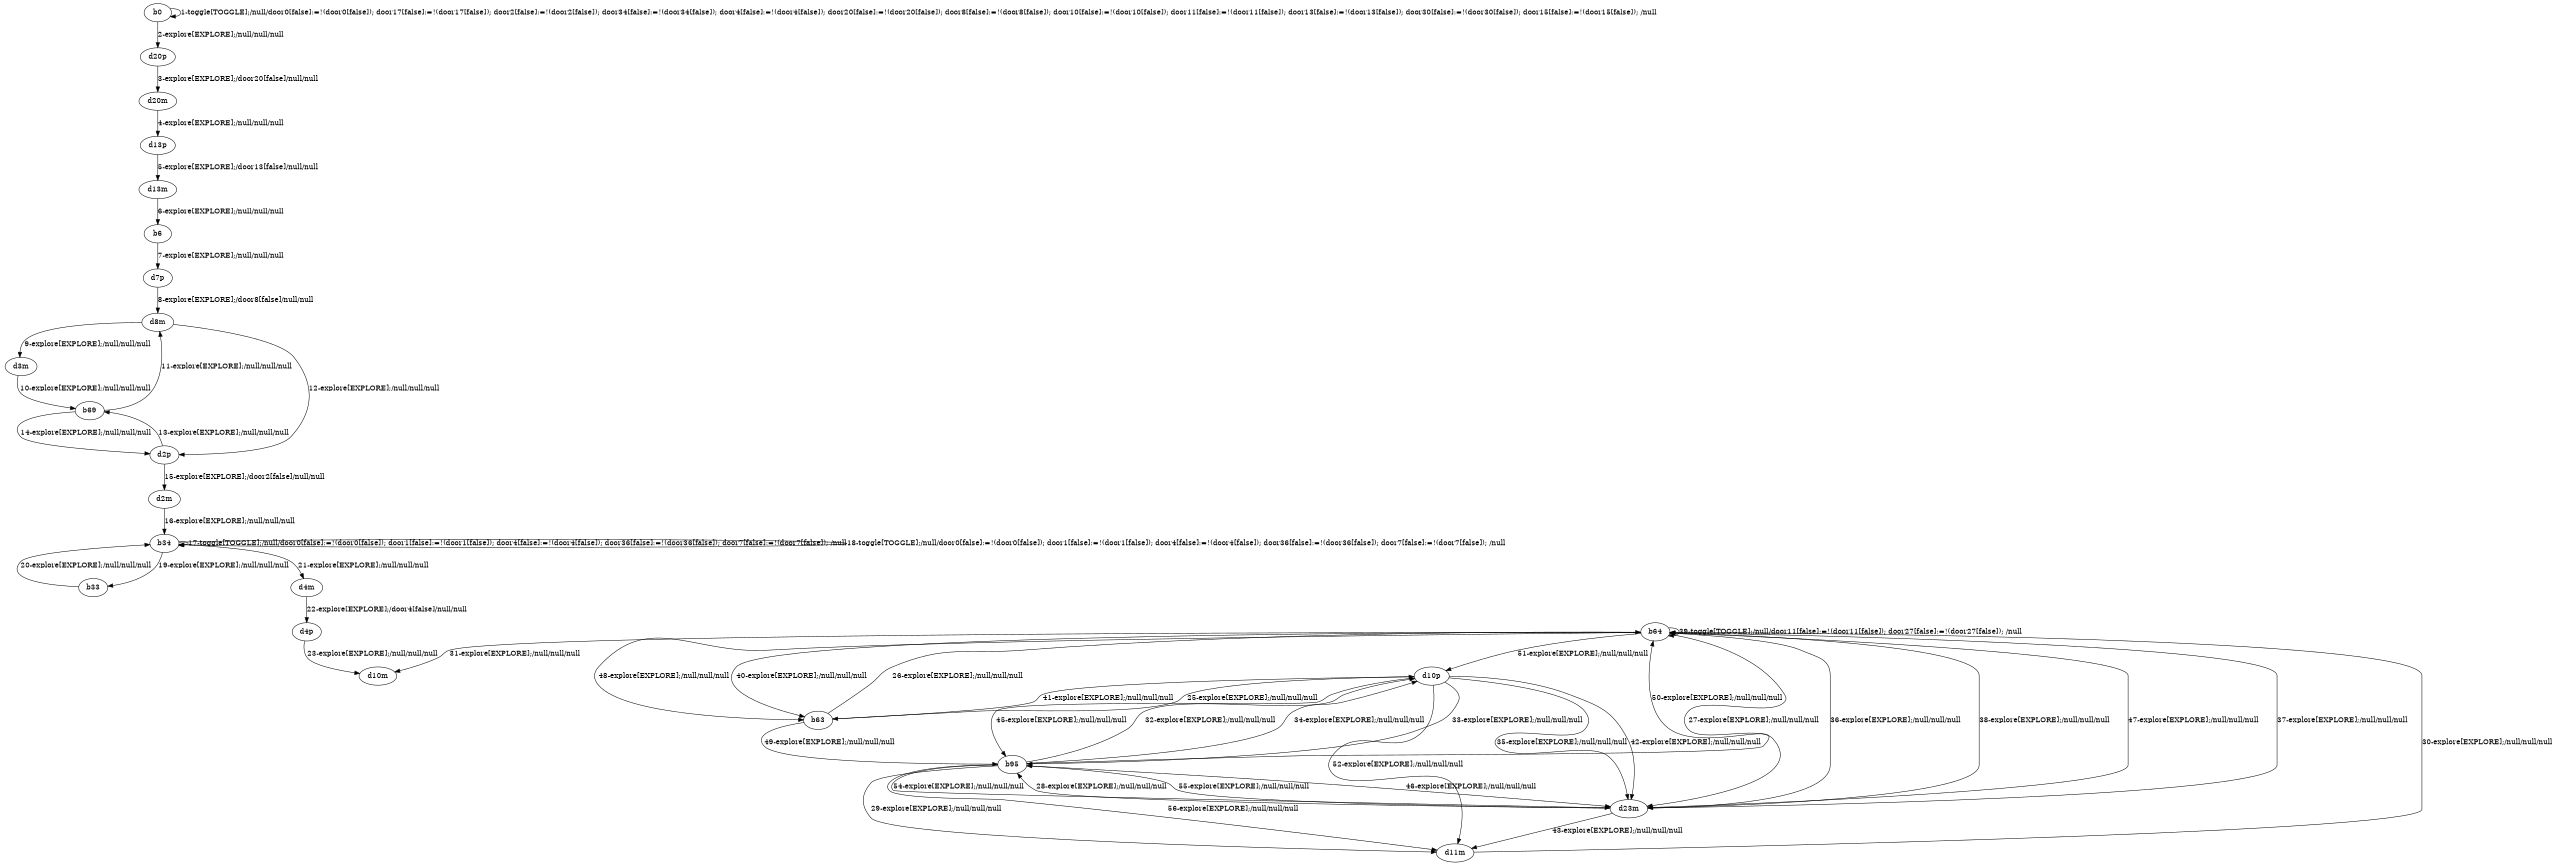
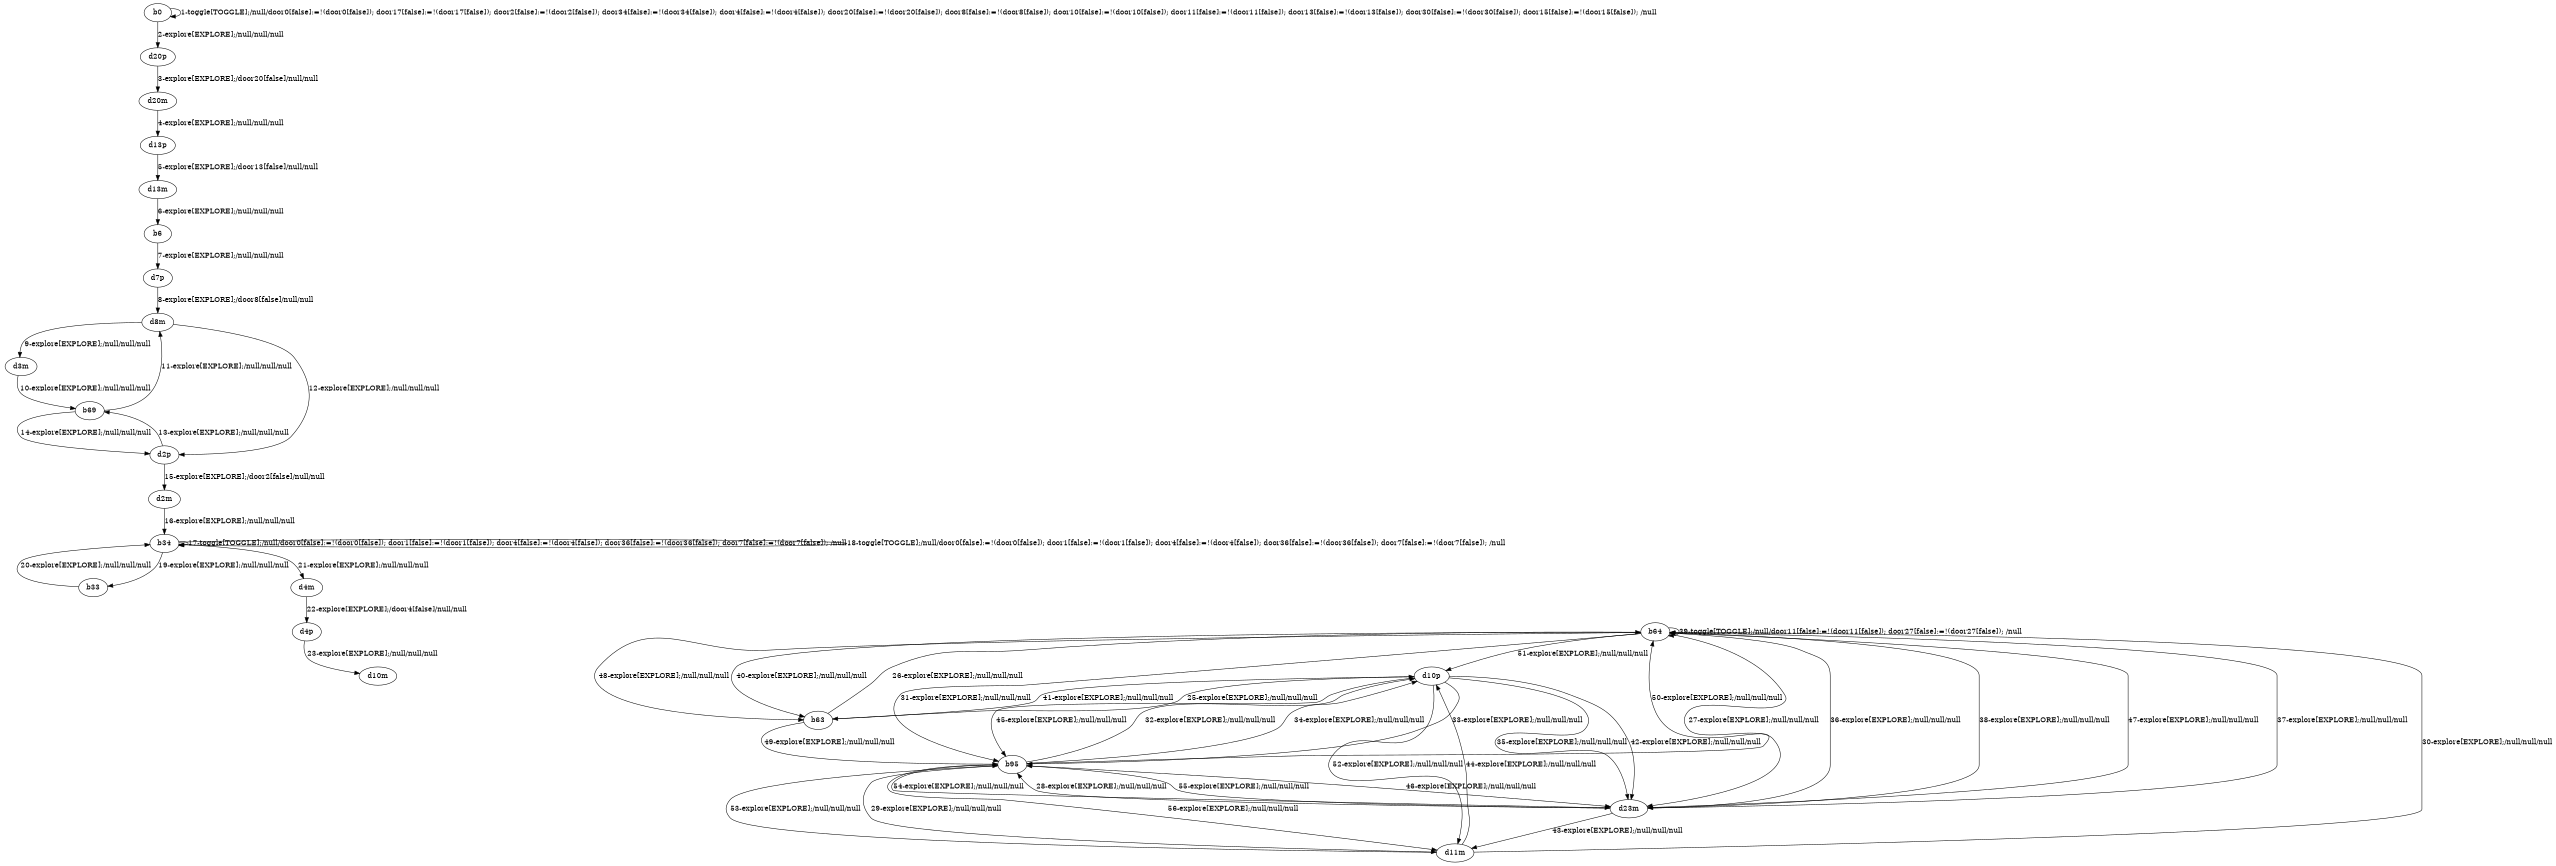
(1018, 634) -> (1204, 671)
none -> (1465, 765)
none -> (939, 841)
